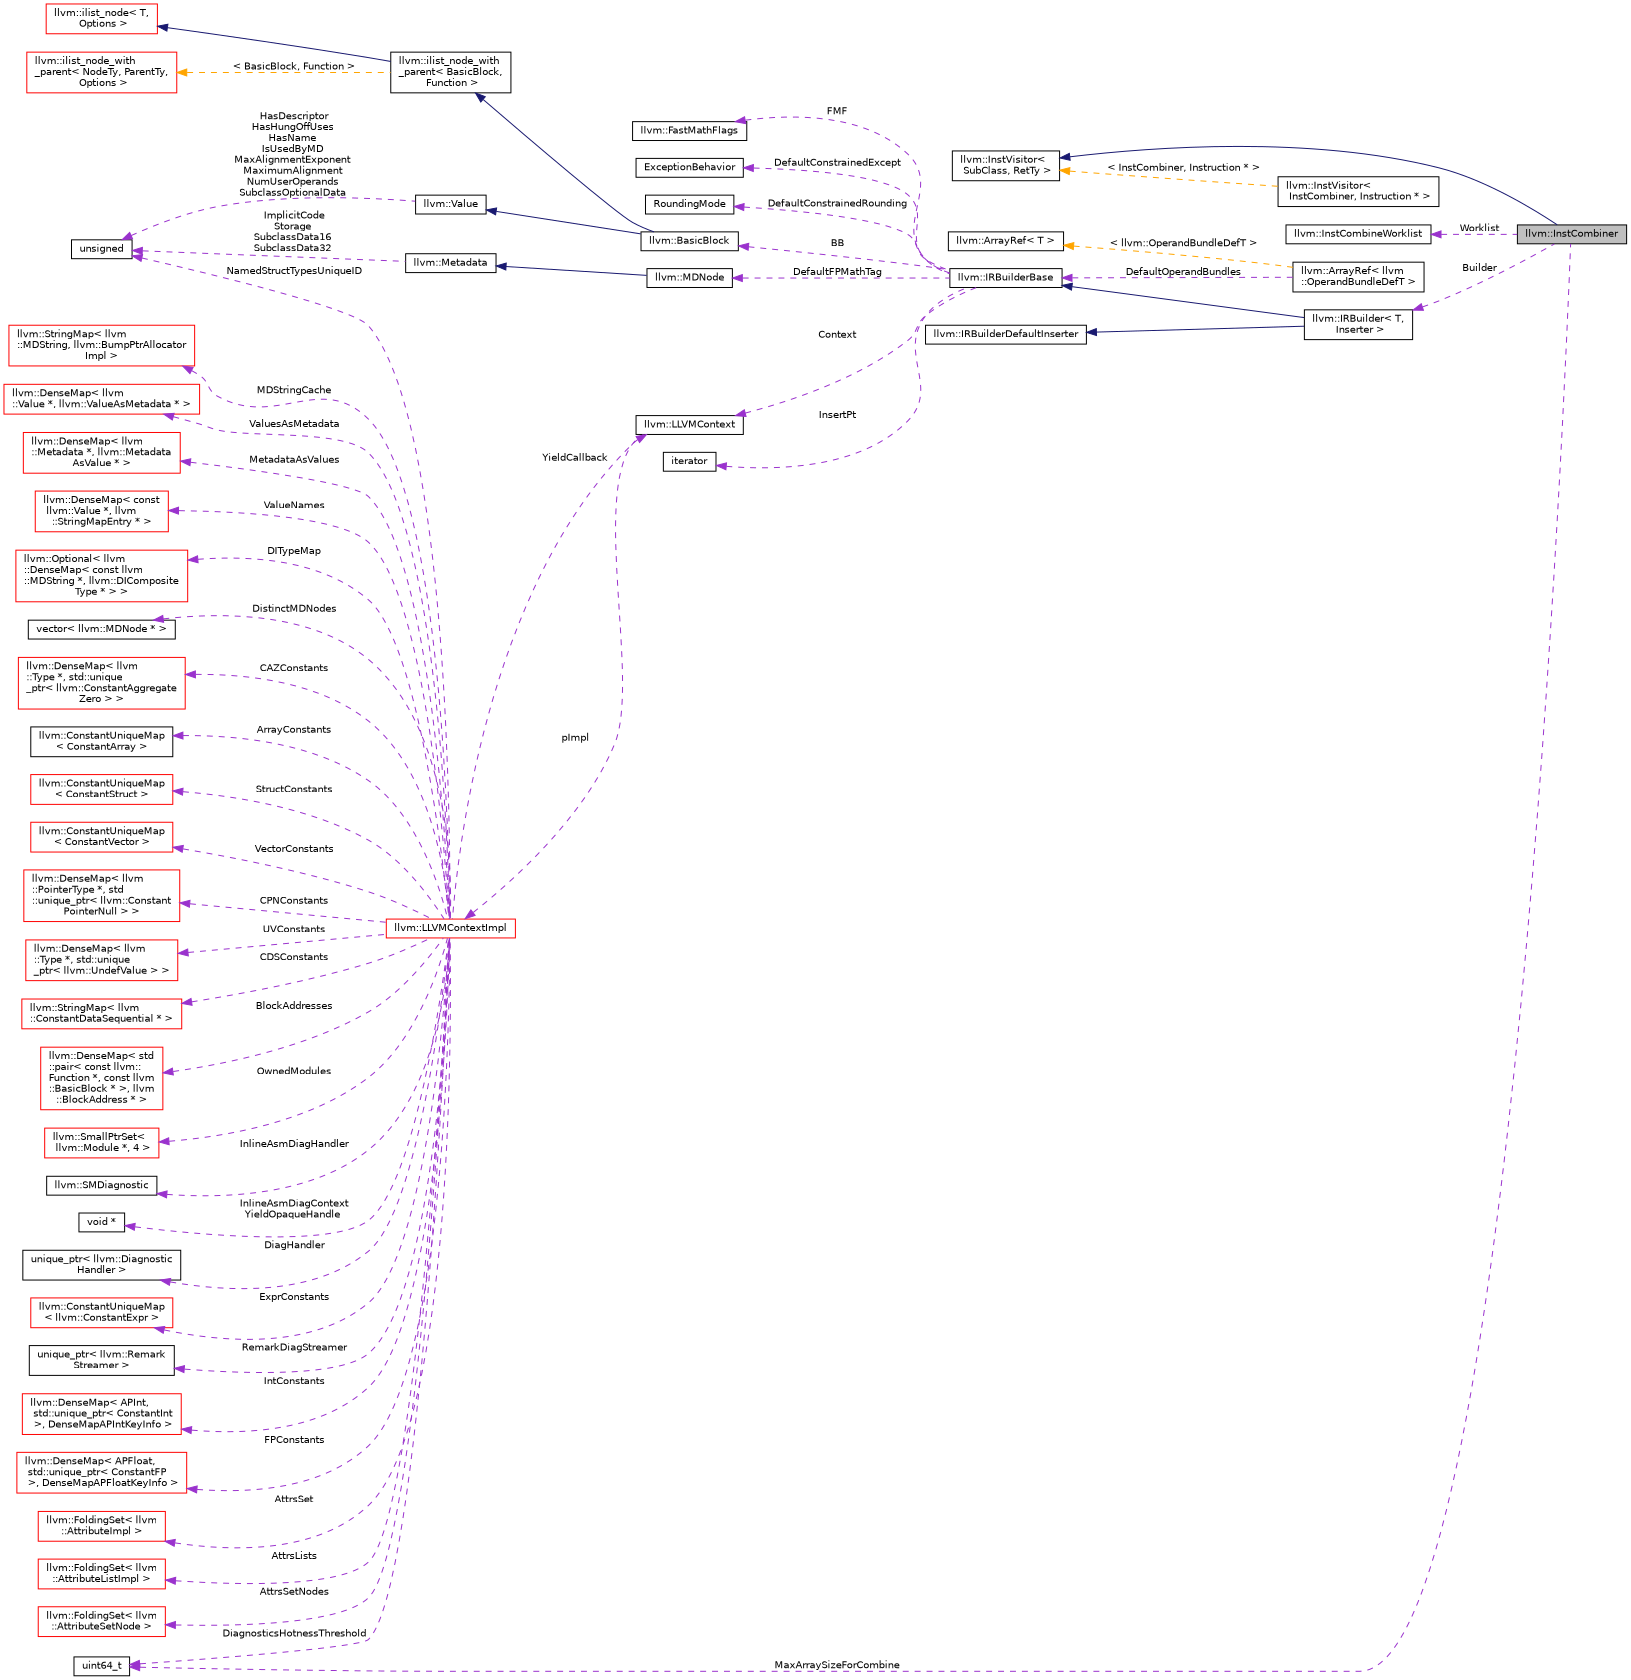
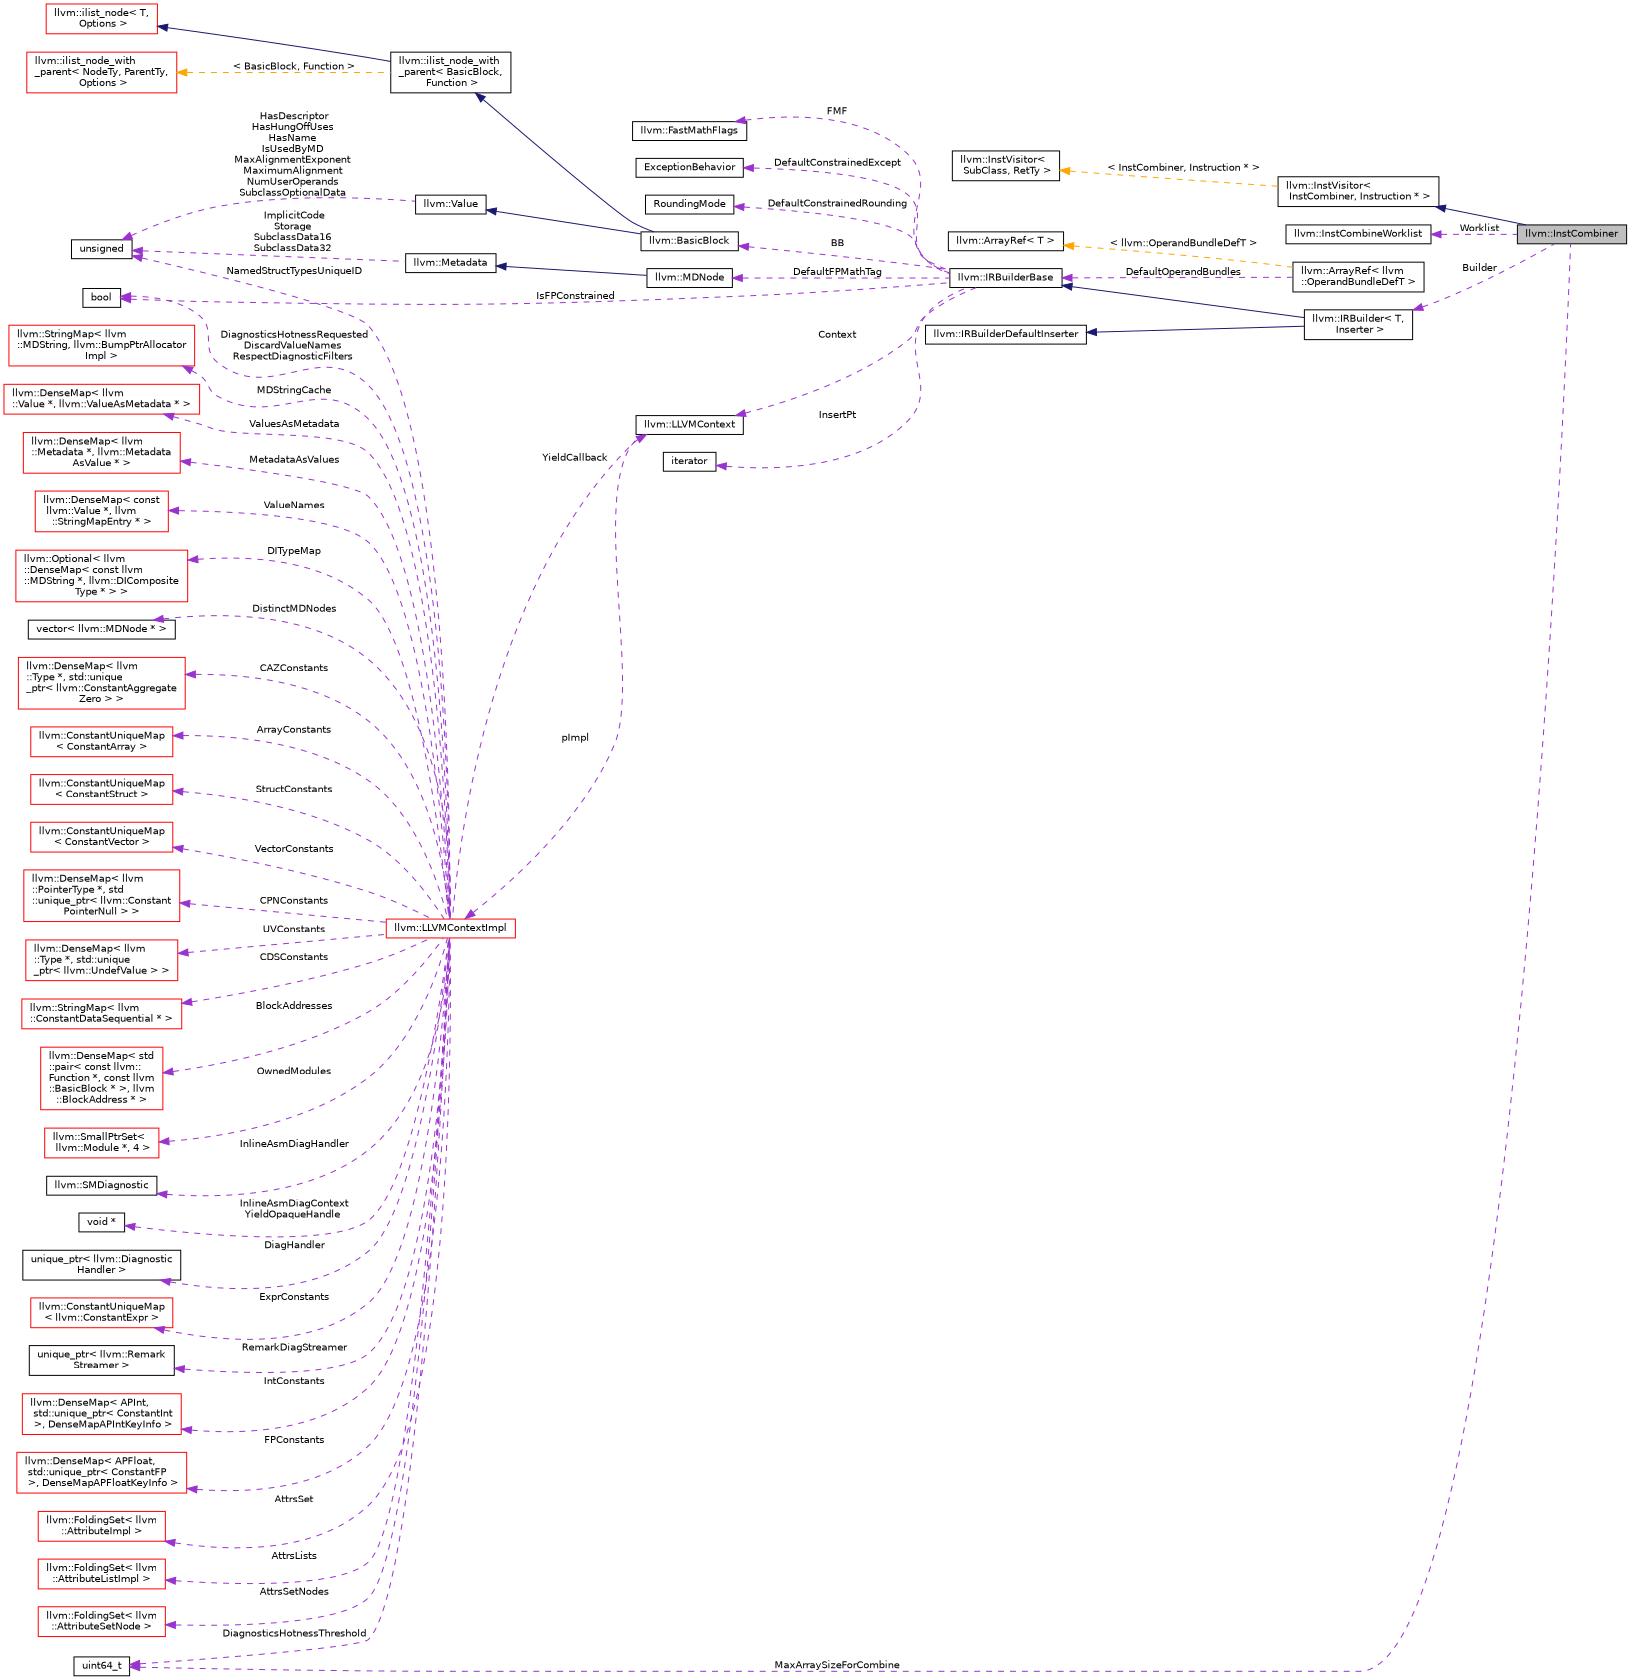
(1321, 150) -> (1486, 217)
none -> (102, 298)
(102, 742) -> (102, 742)
